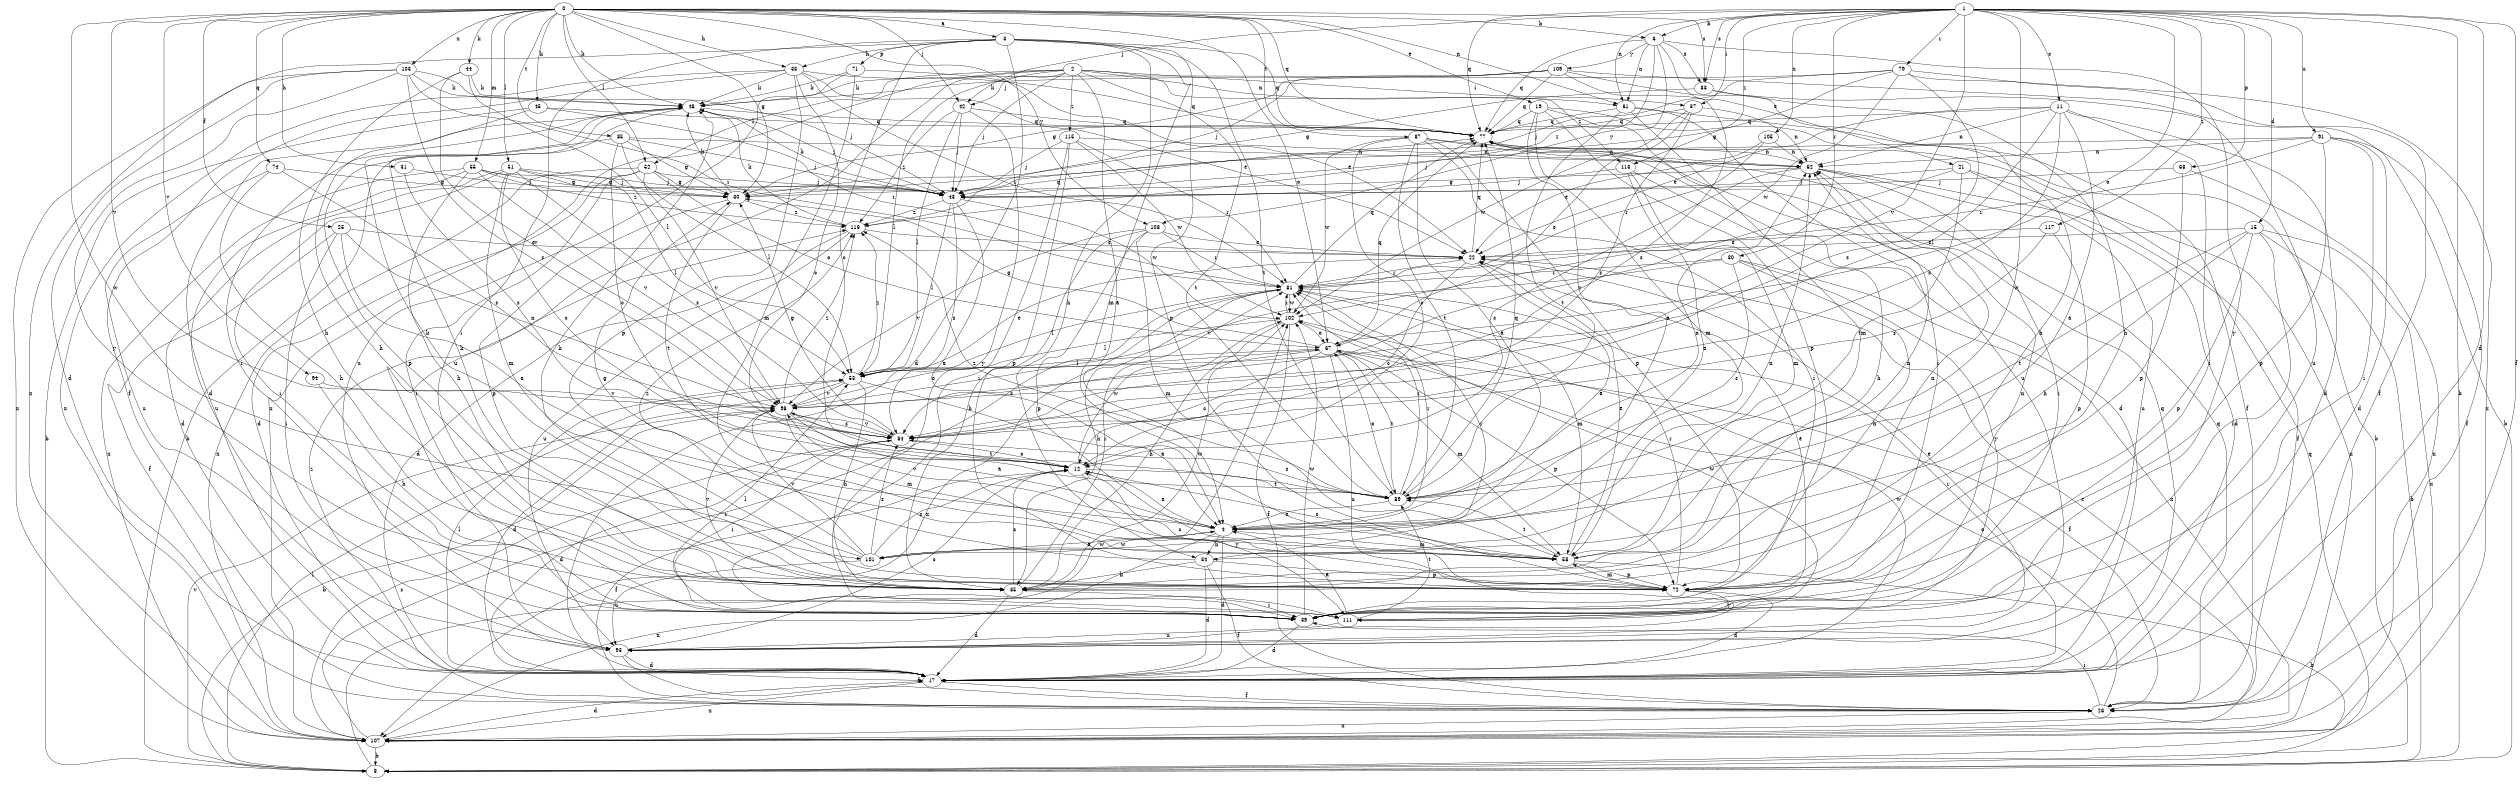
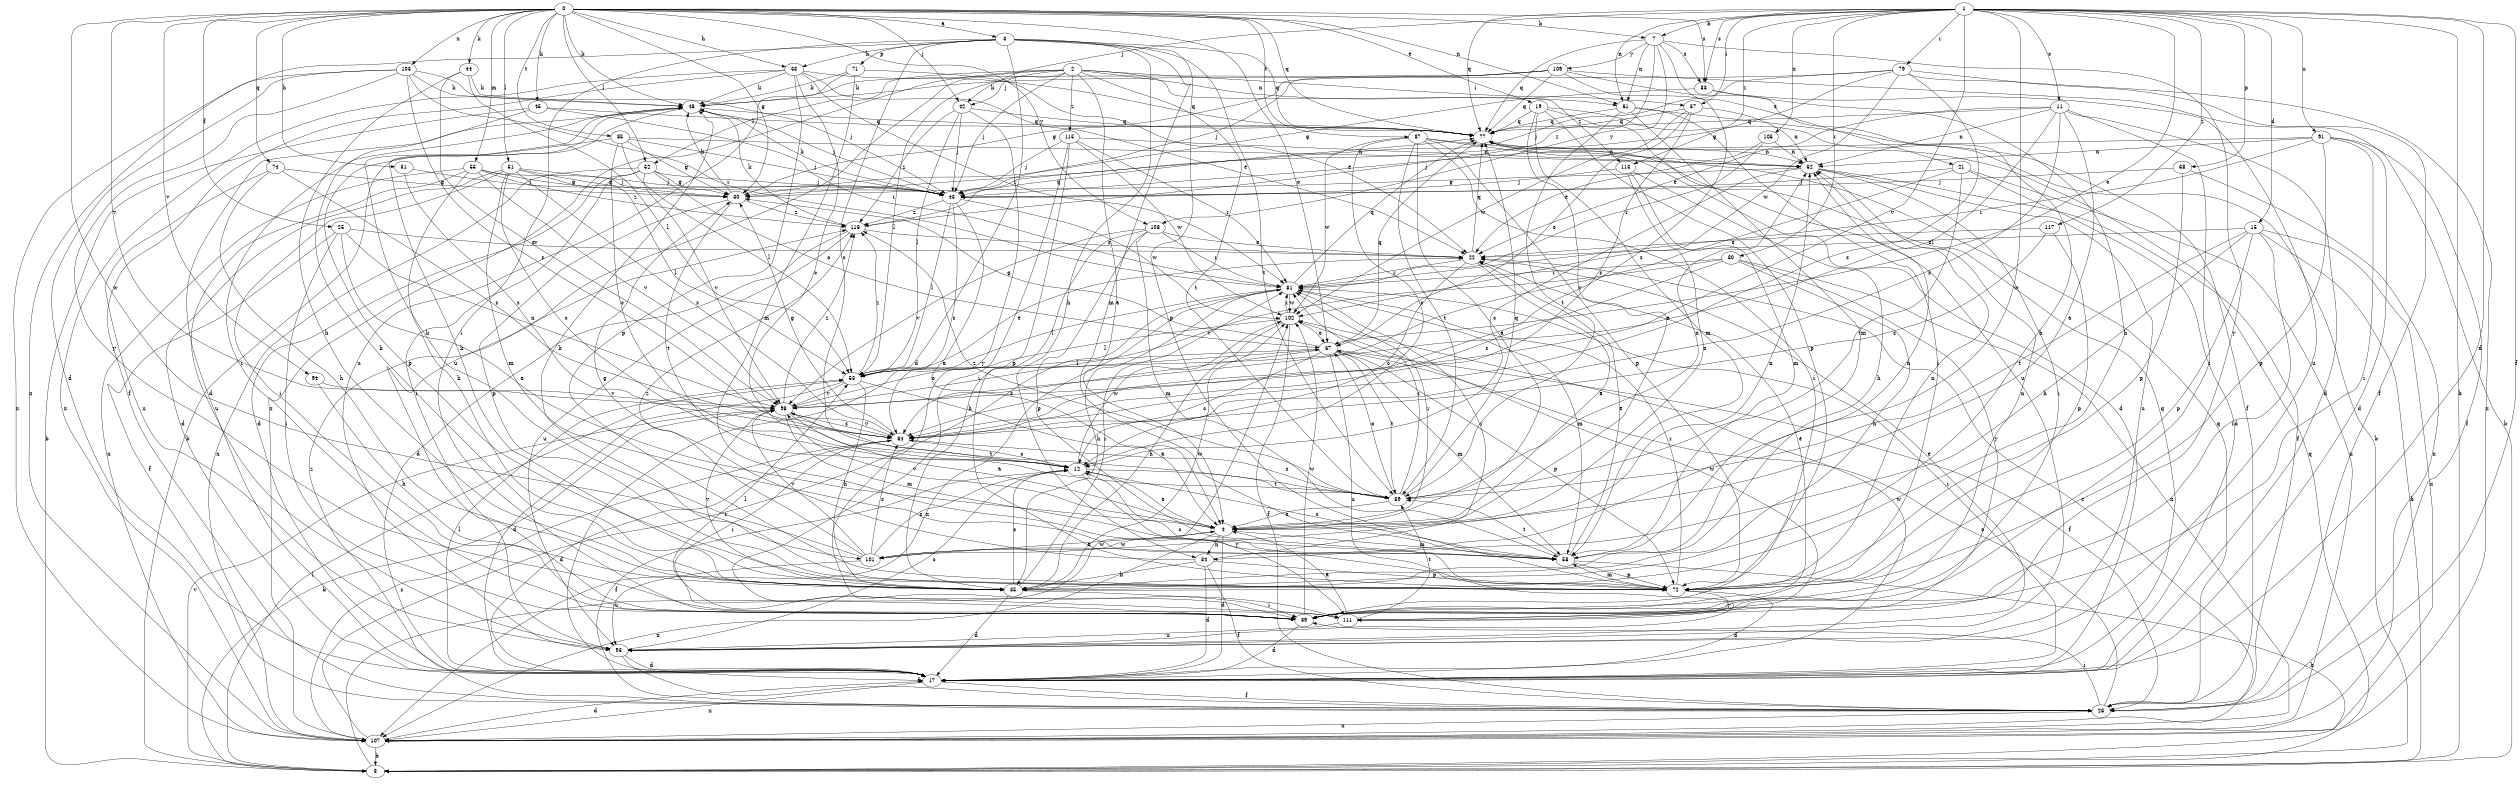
(1654, 39) -> (1654, 39)
(1630, 427) -> (1466, 350)
